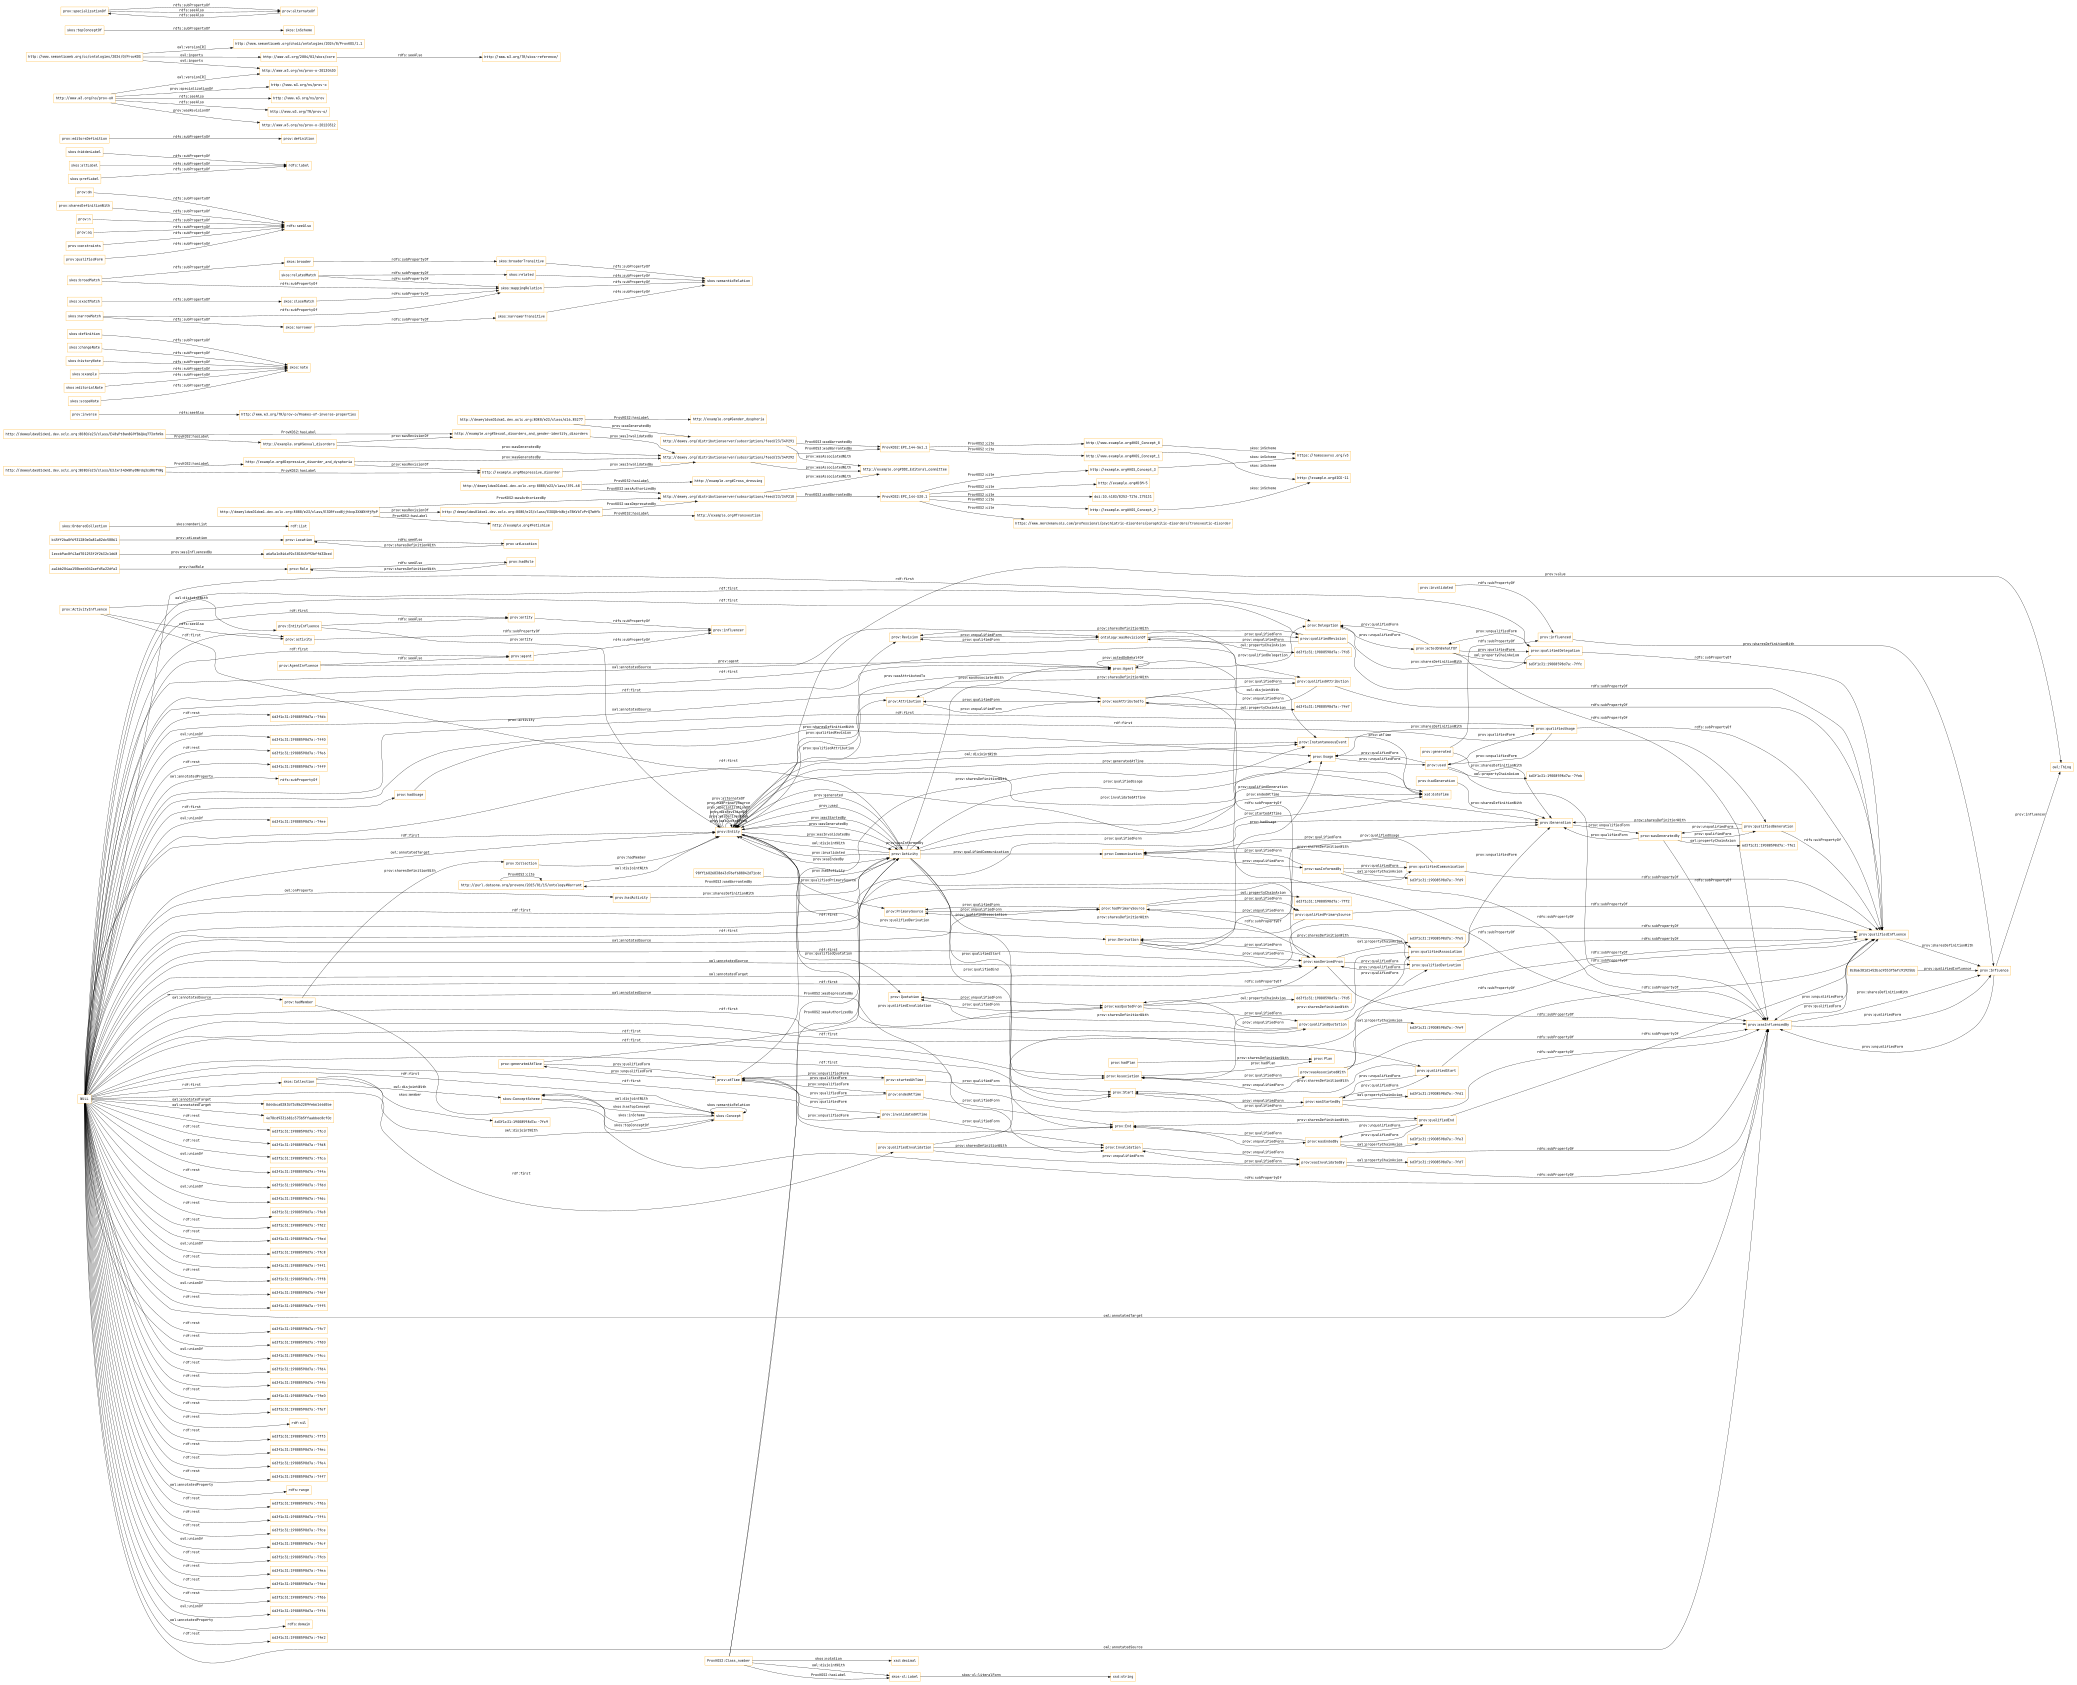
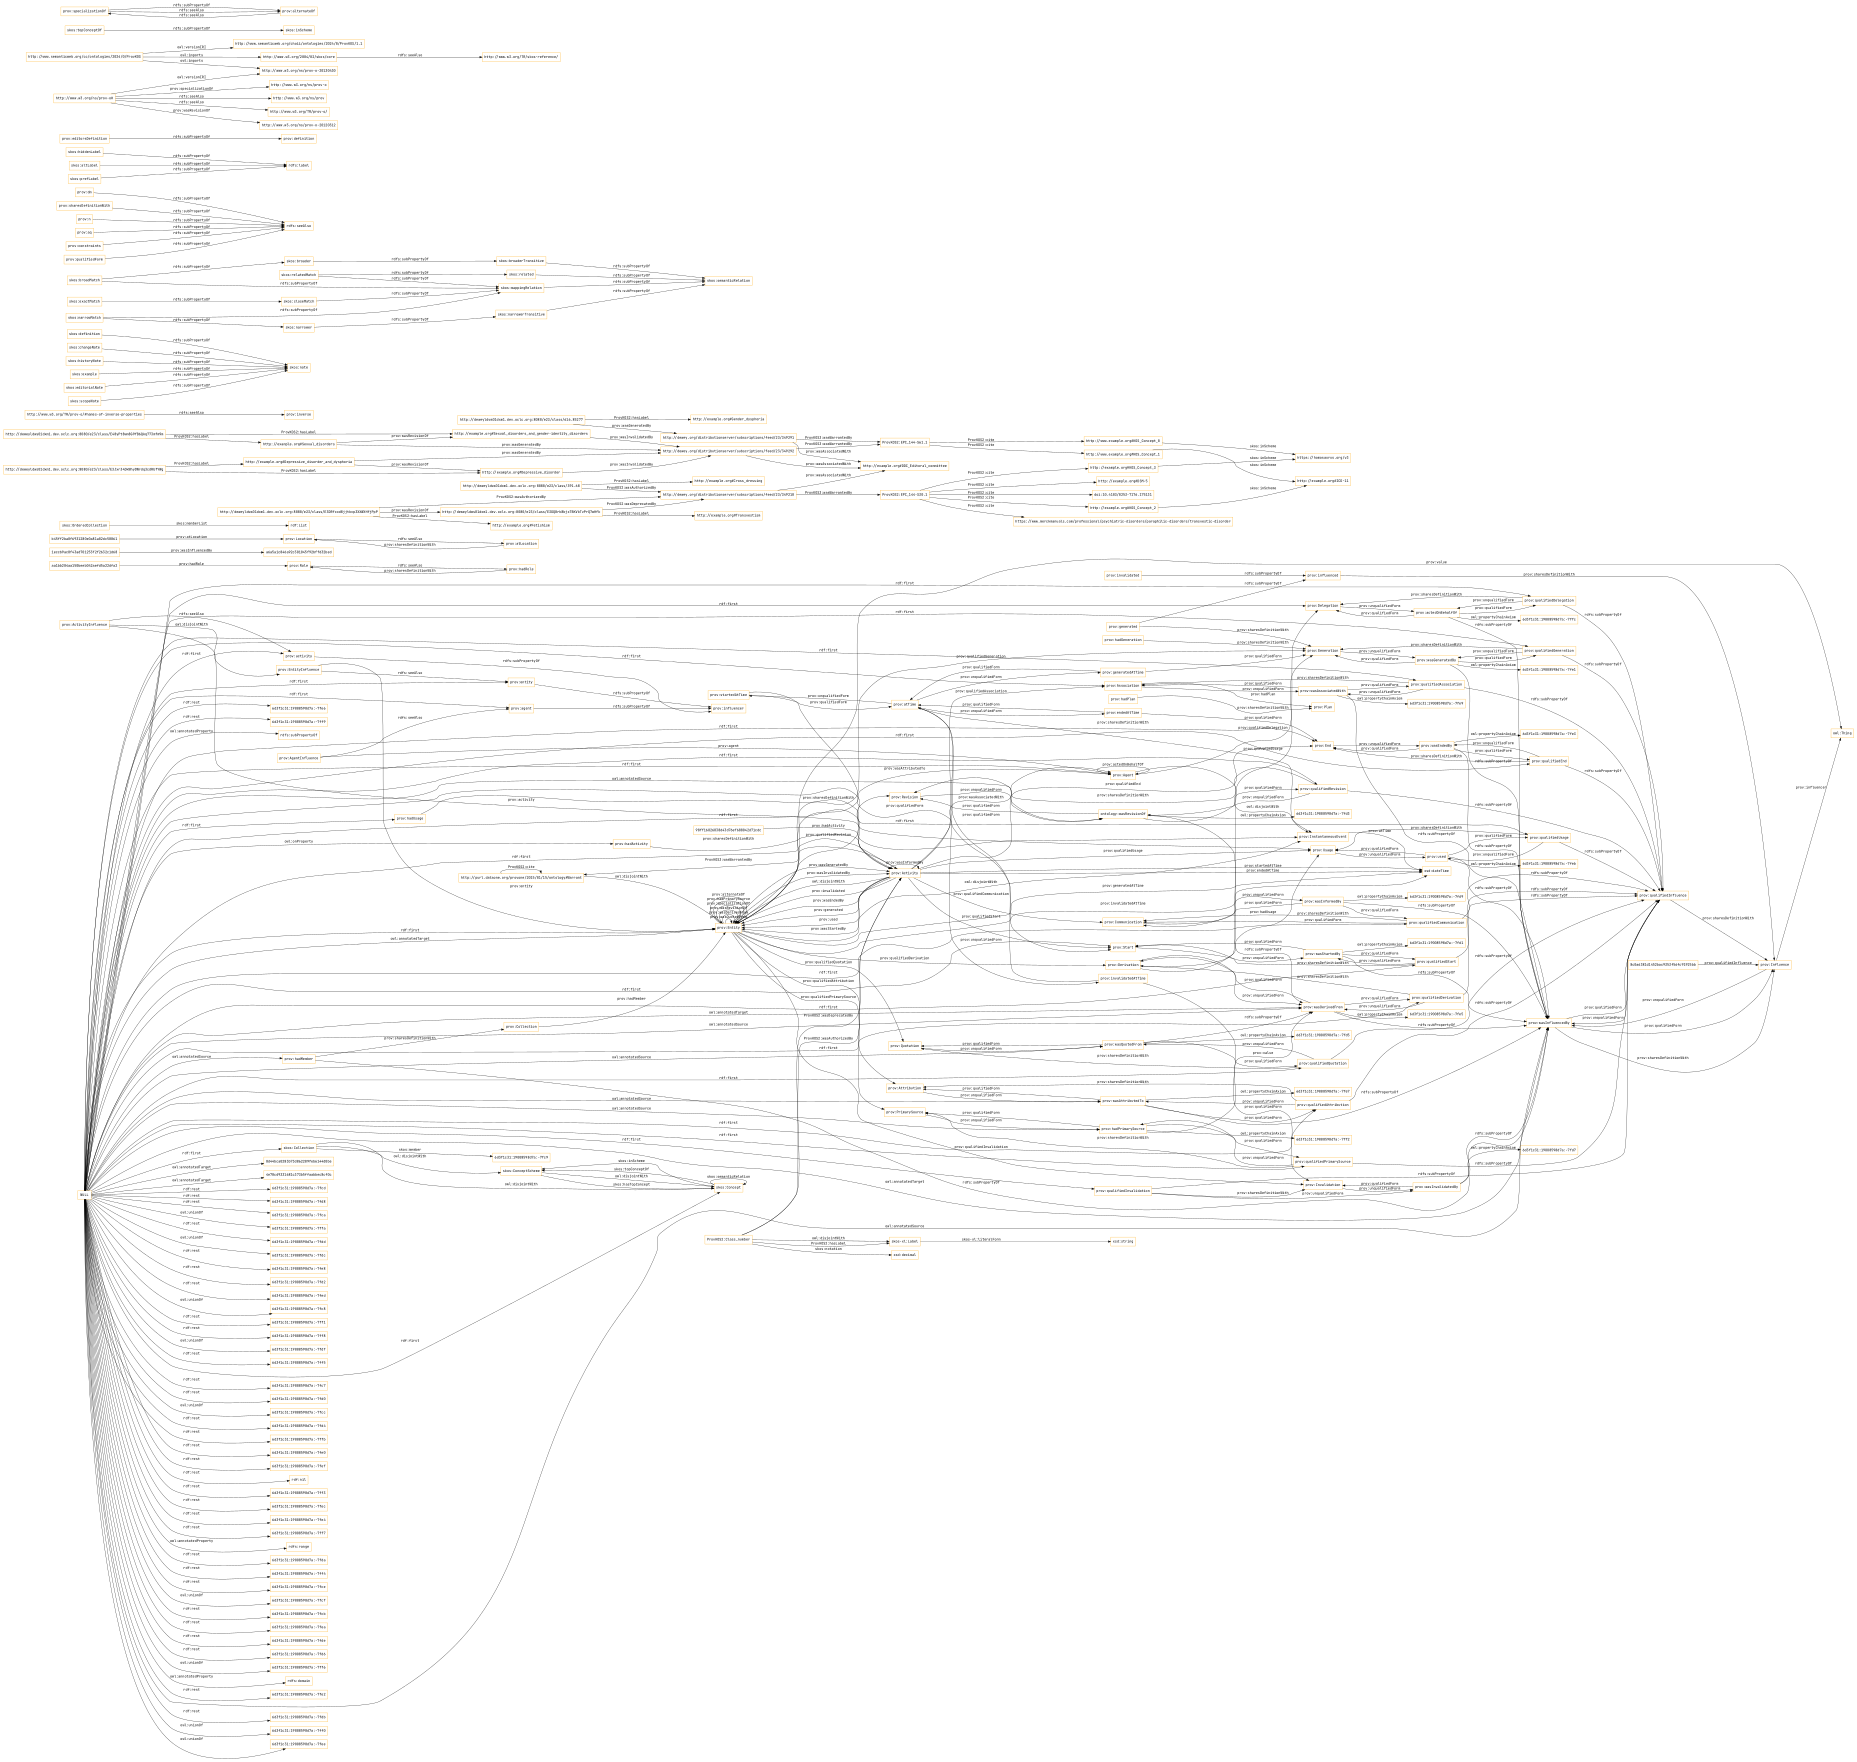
(168, 415) -> (213, 415)
(1498, 884) -> (1387, 695)
(1263, 921) -> (1263, 1053)
